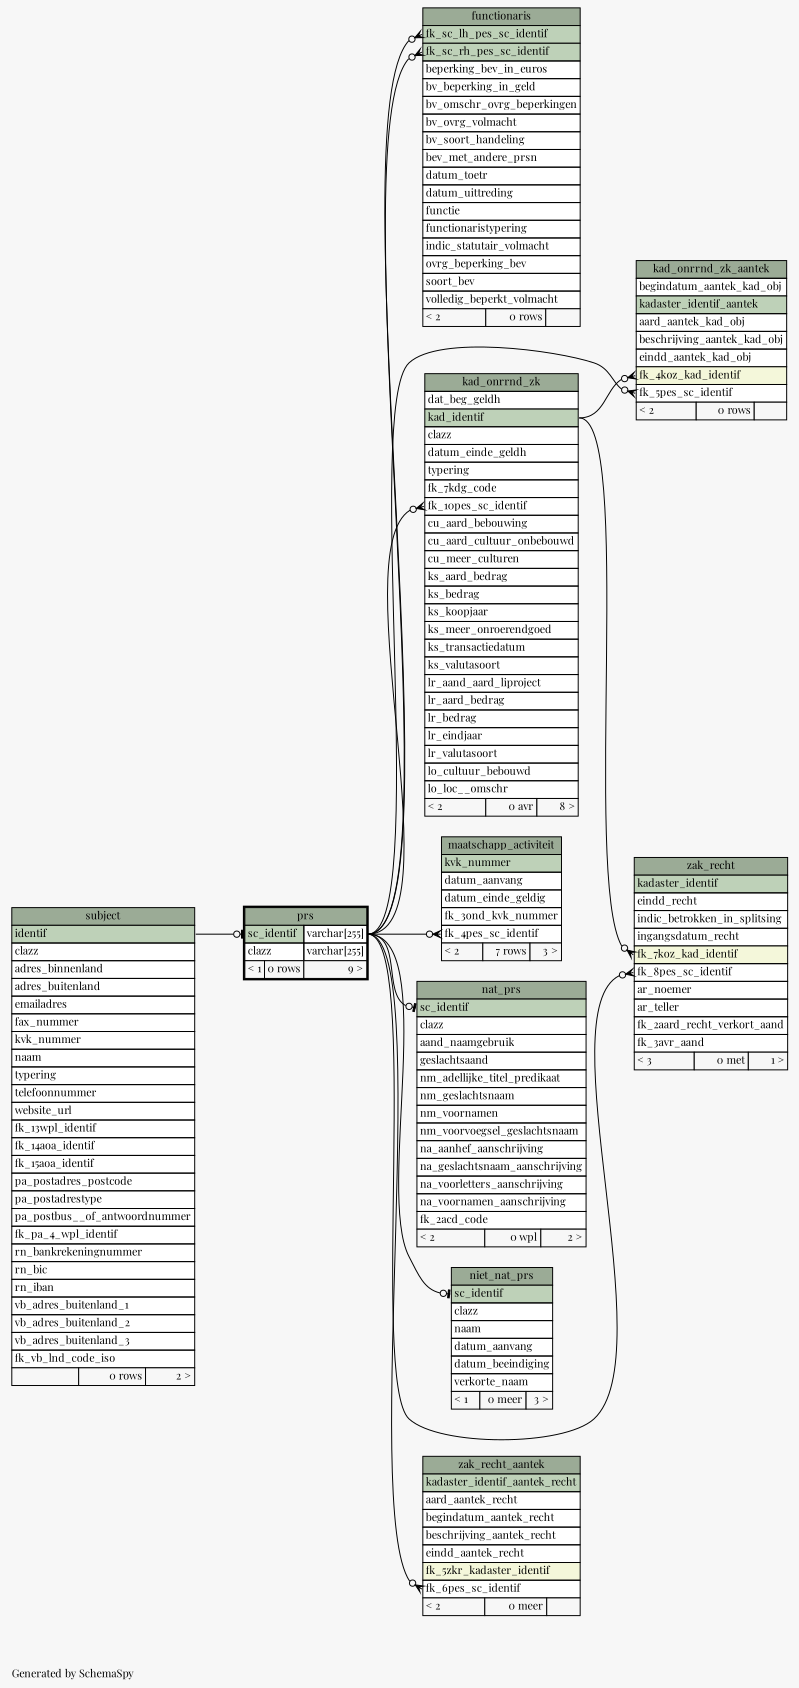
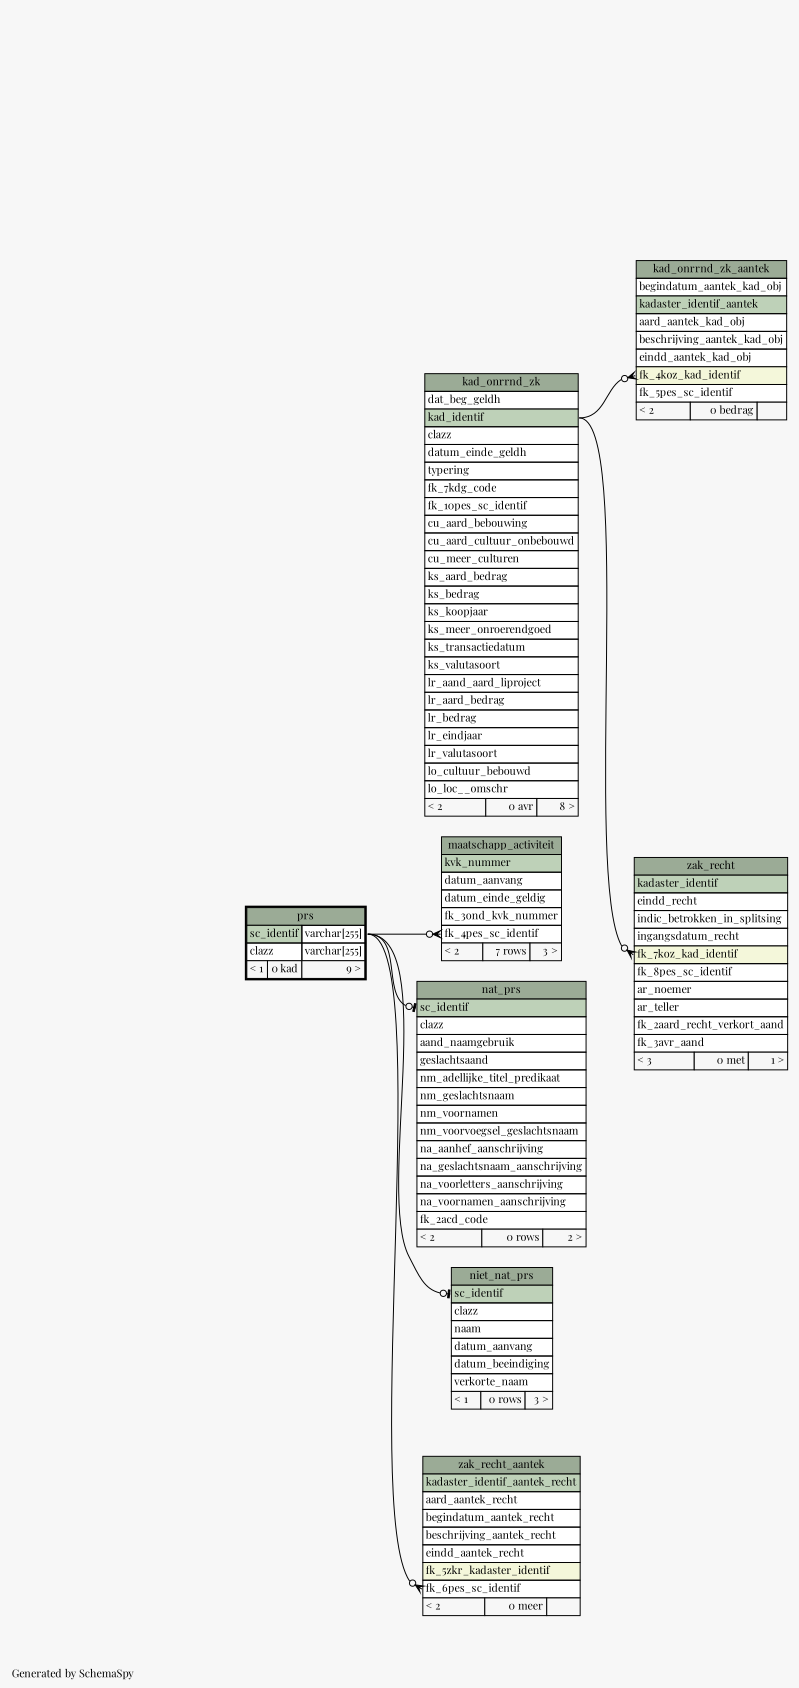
(502, 167) -> none
(398, 396) -> none
(735, 411) -> (732, 411)
(396, 727) -> none
(284, 969) -> (285, 969)
(103, 1147) -> none
(524, 1238) -> (523, 1238)
(505, 1400) -> (505, 1400)
(483, 1439) -> none
